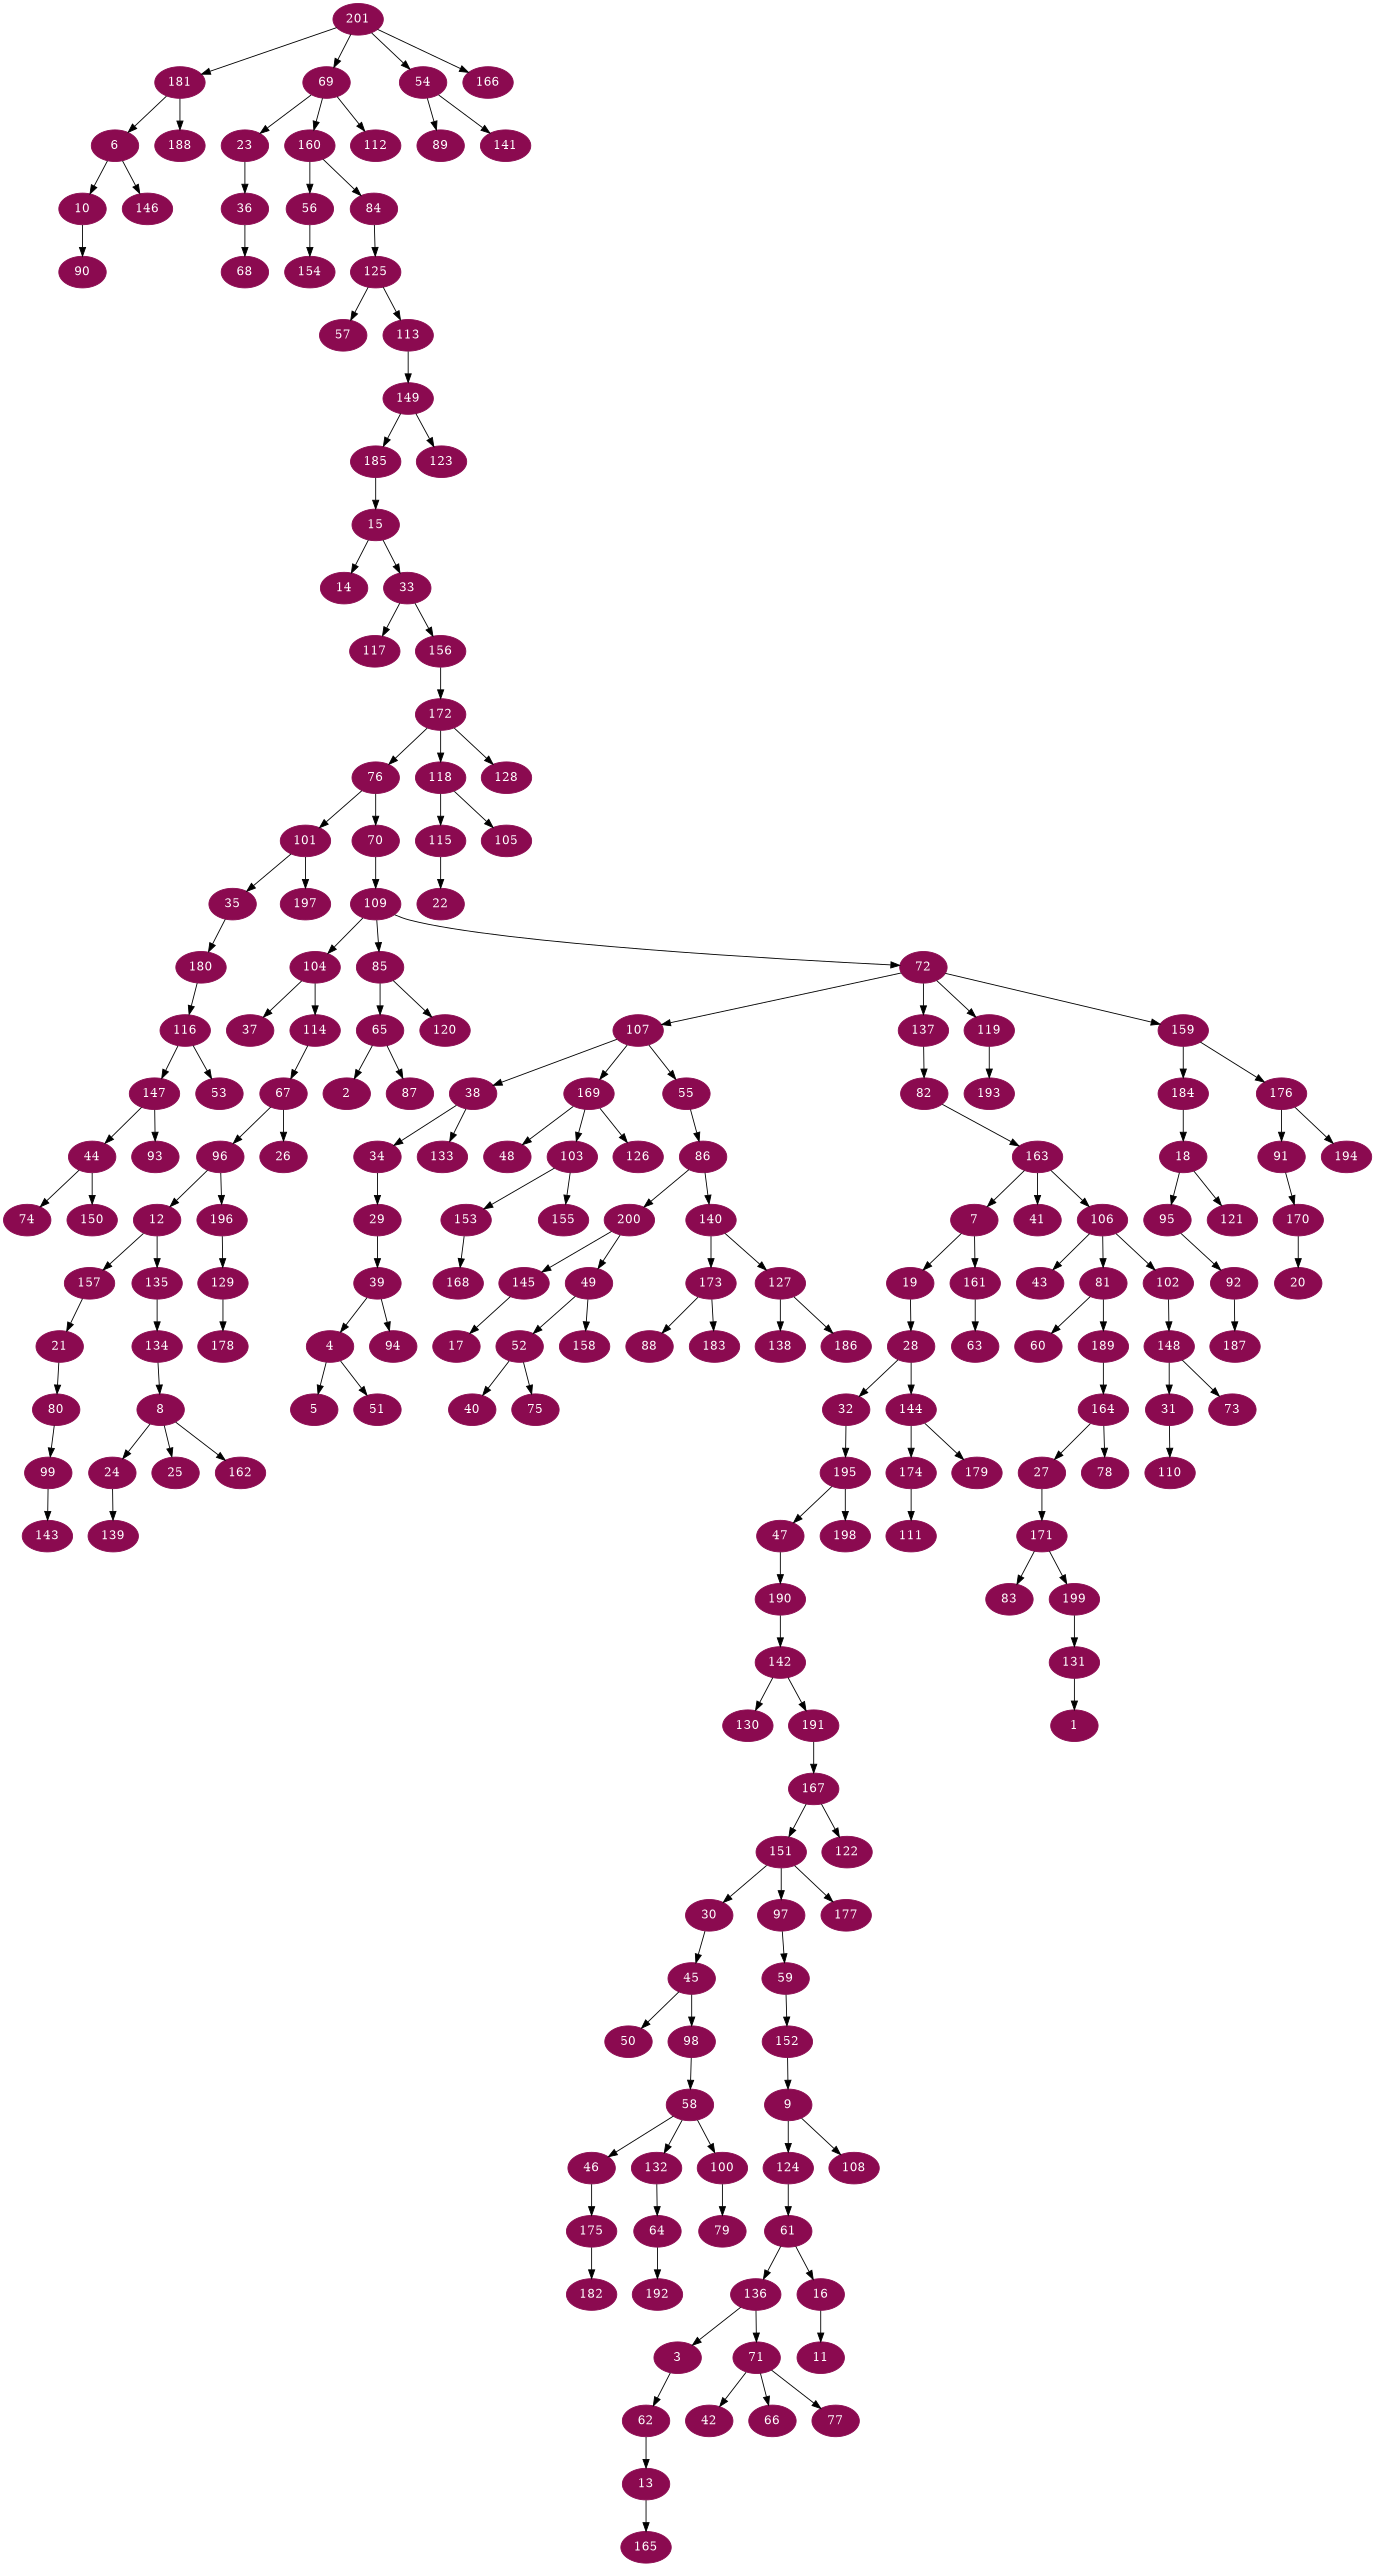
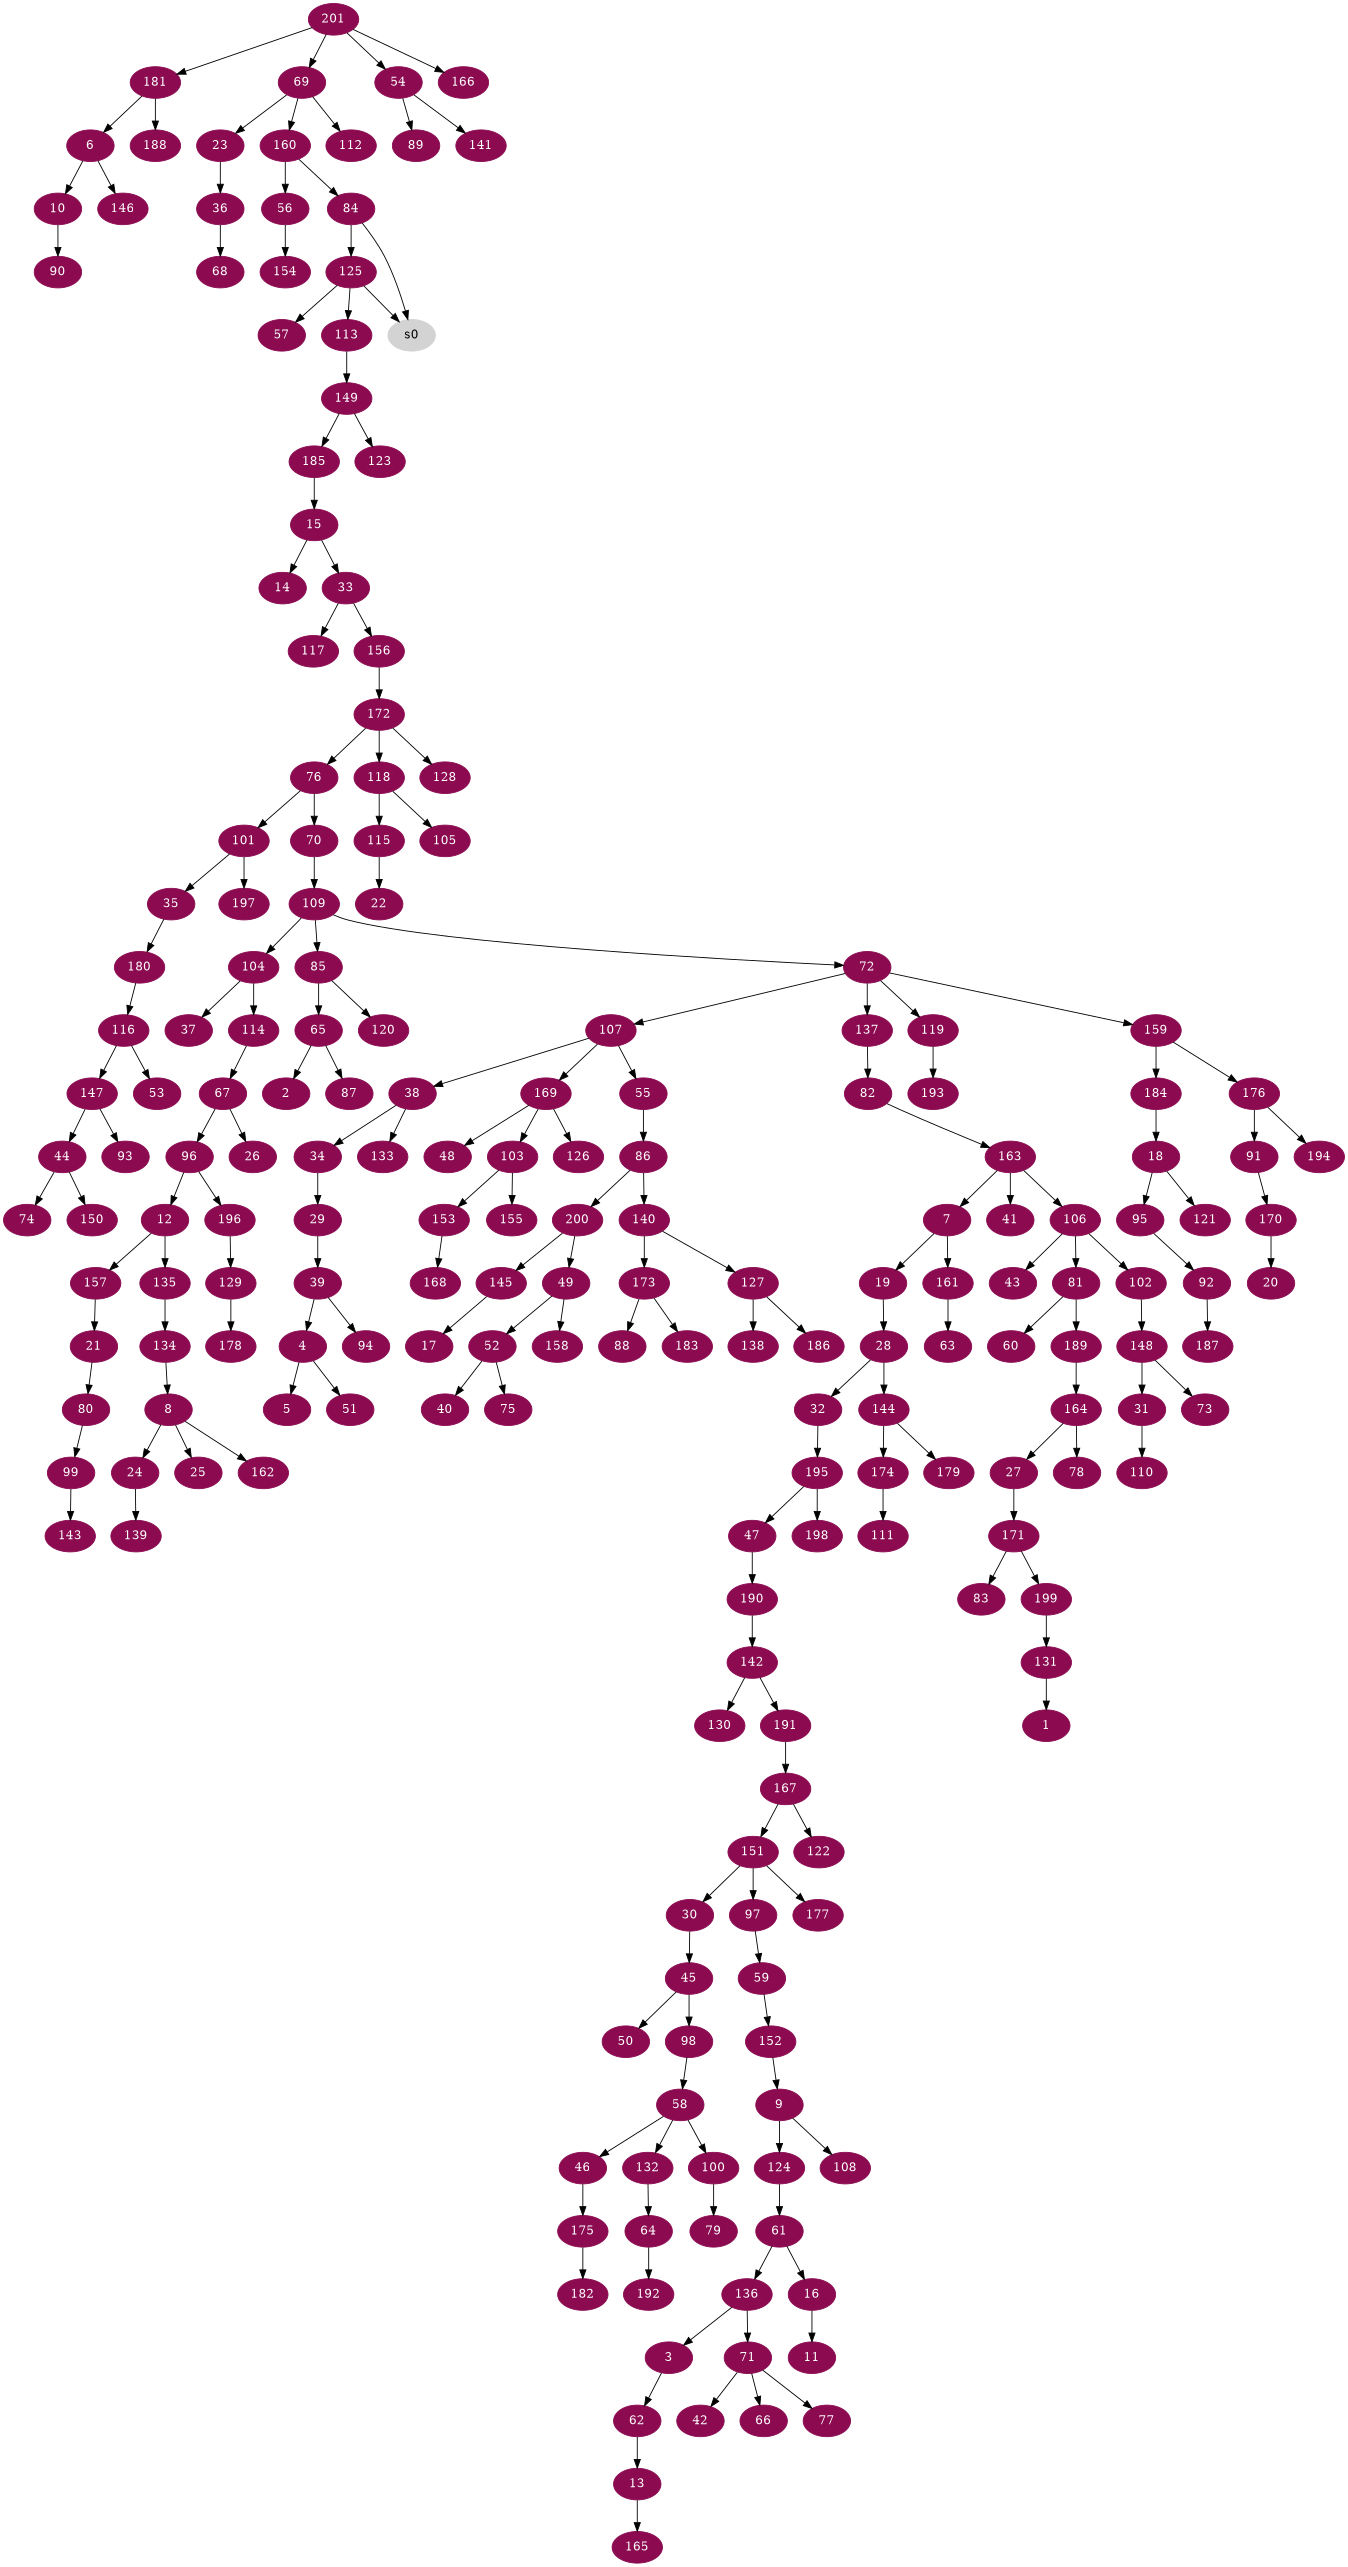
none -> (412, 335)
